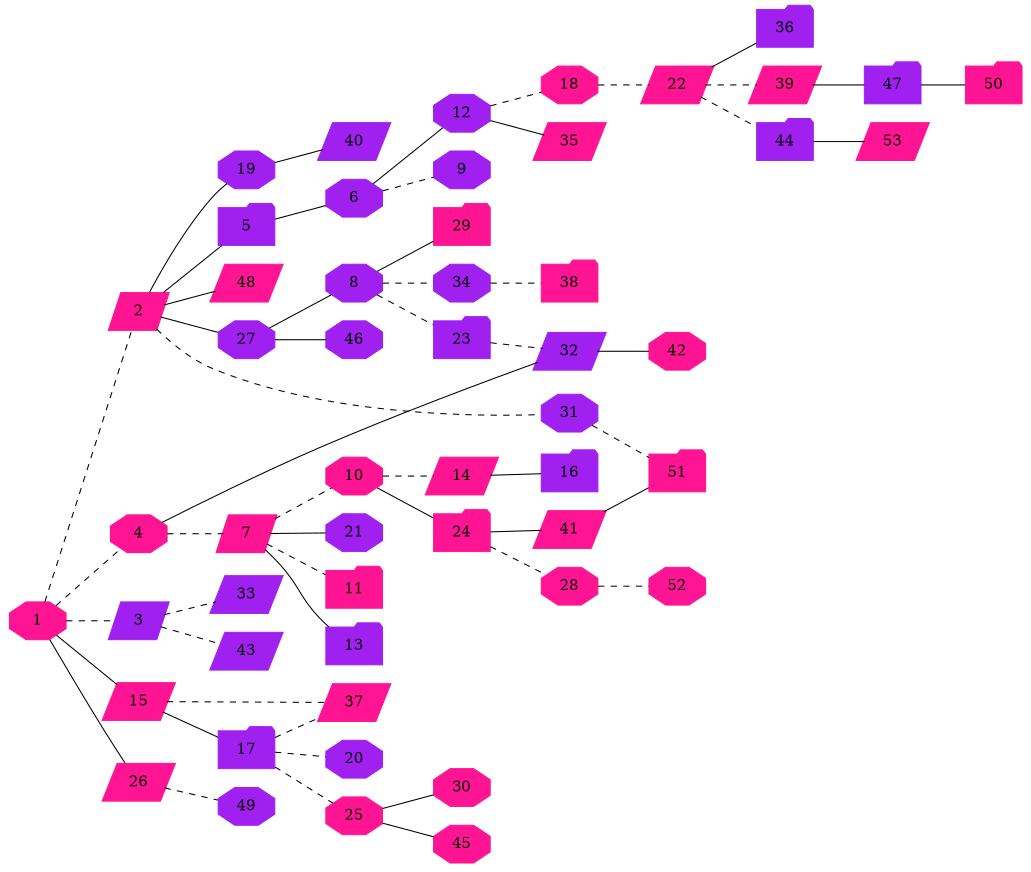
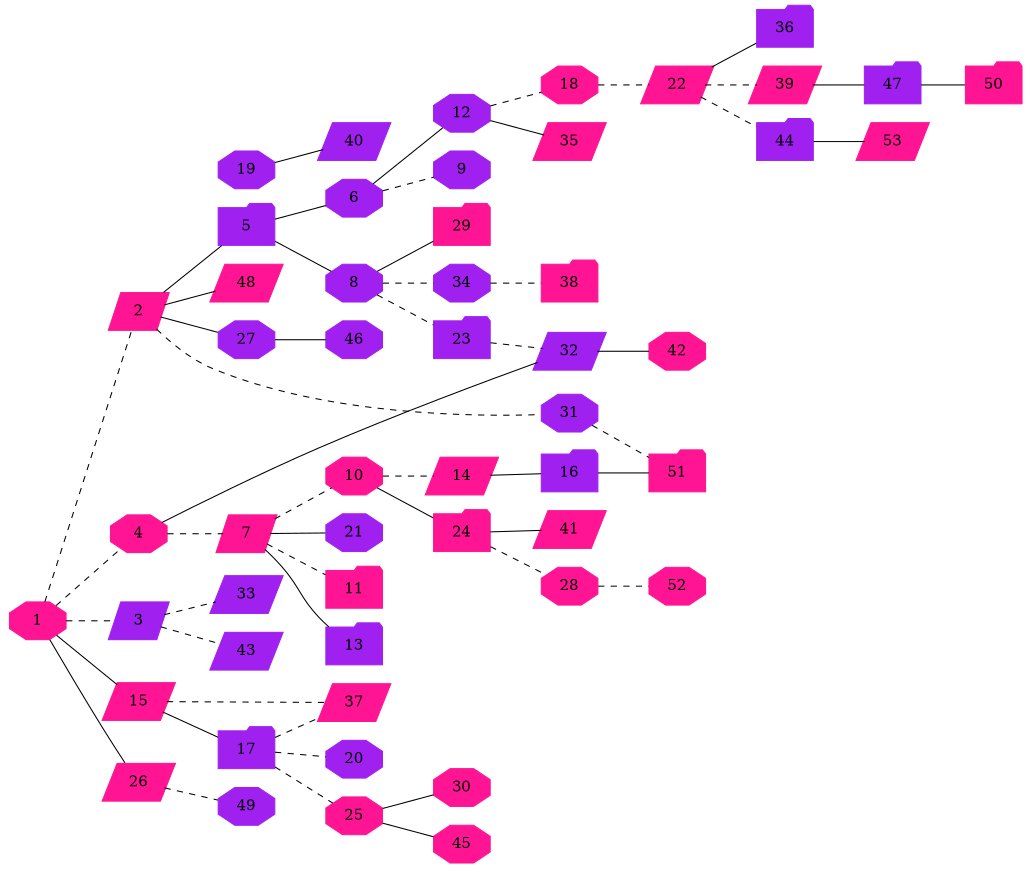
(184, 235) -> none
(300, 311) -> (303, 256)
(626, 500) -> (623, 473)
